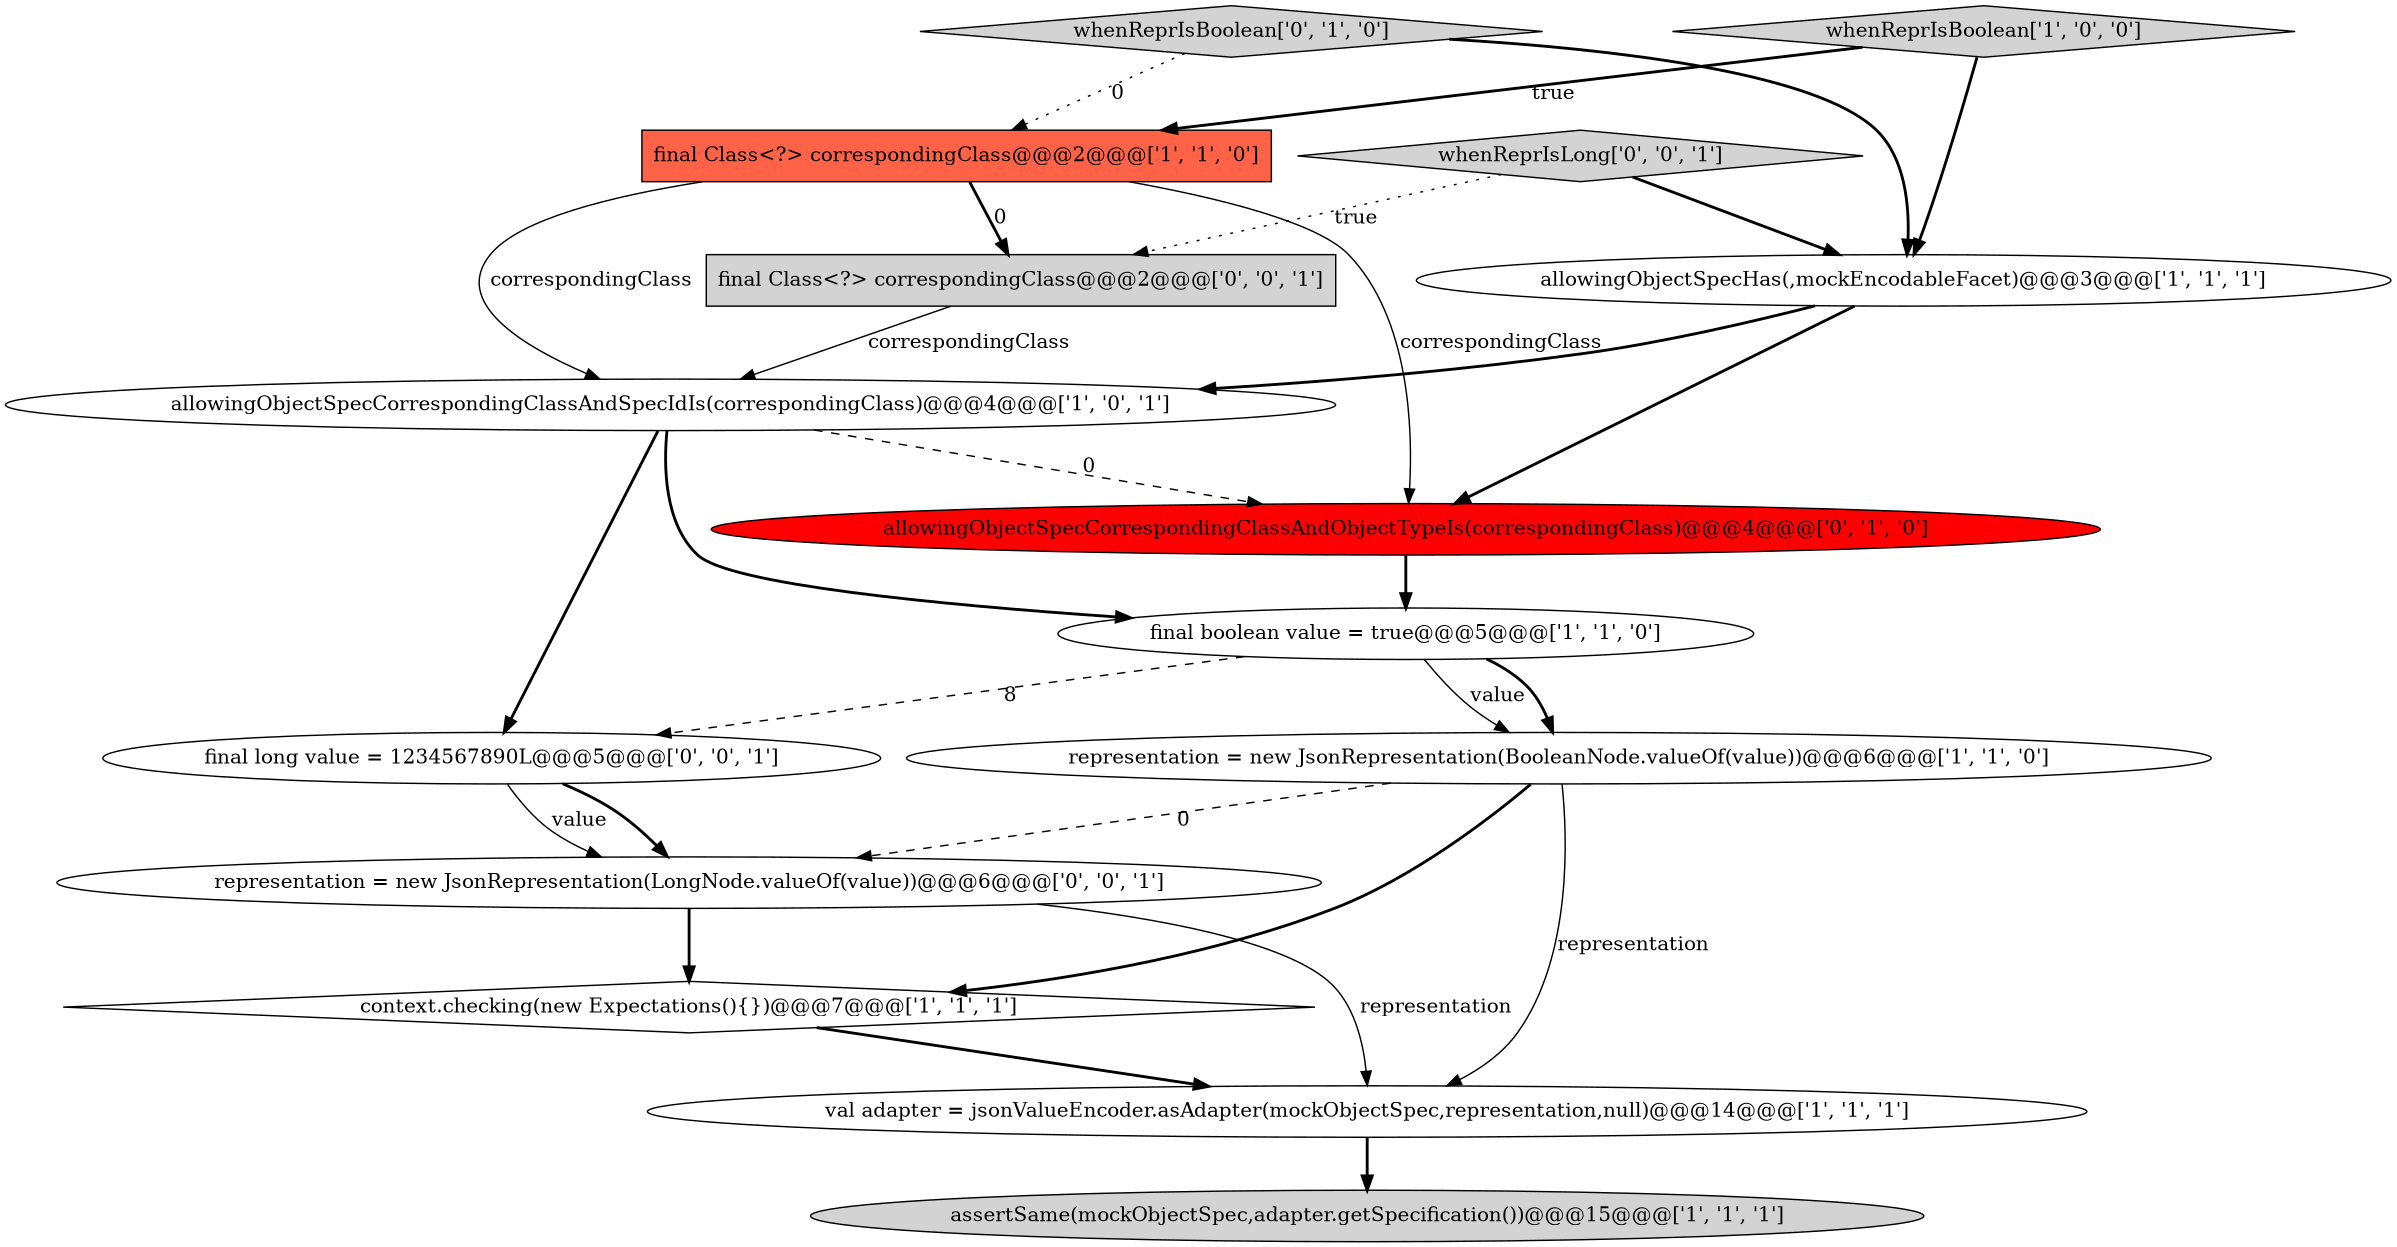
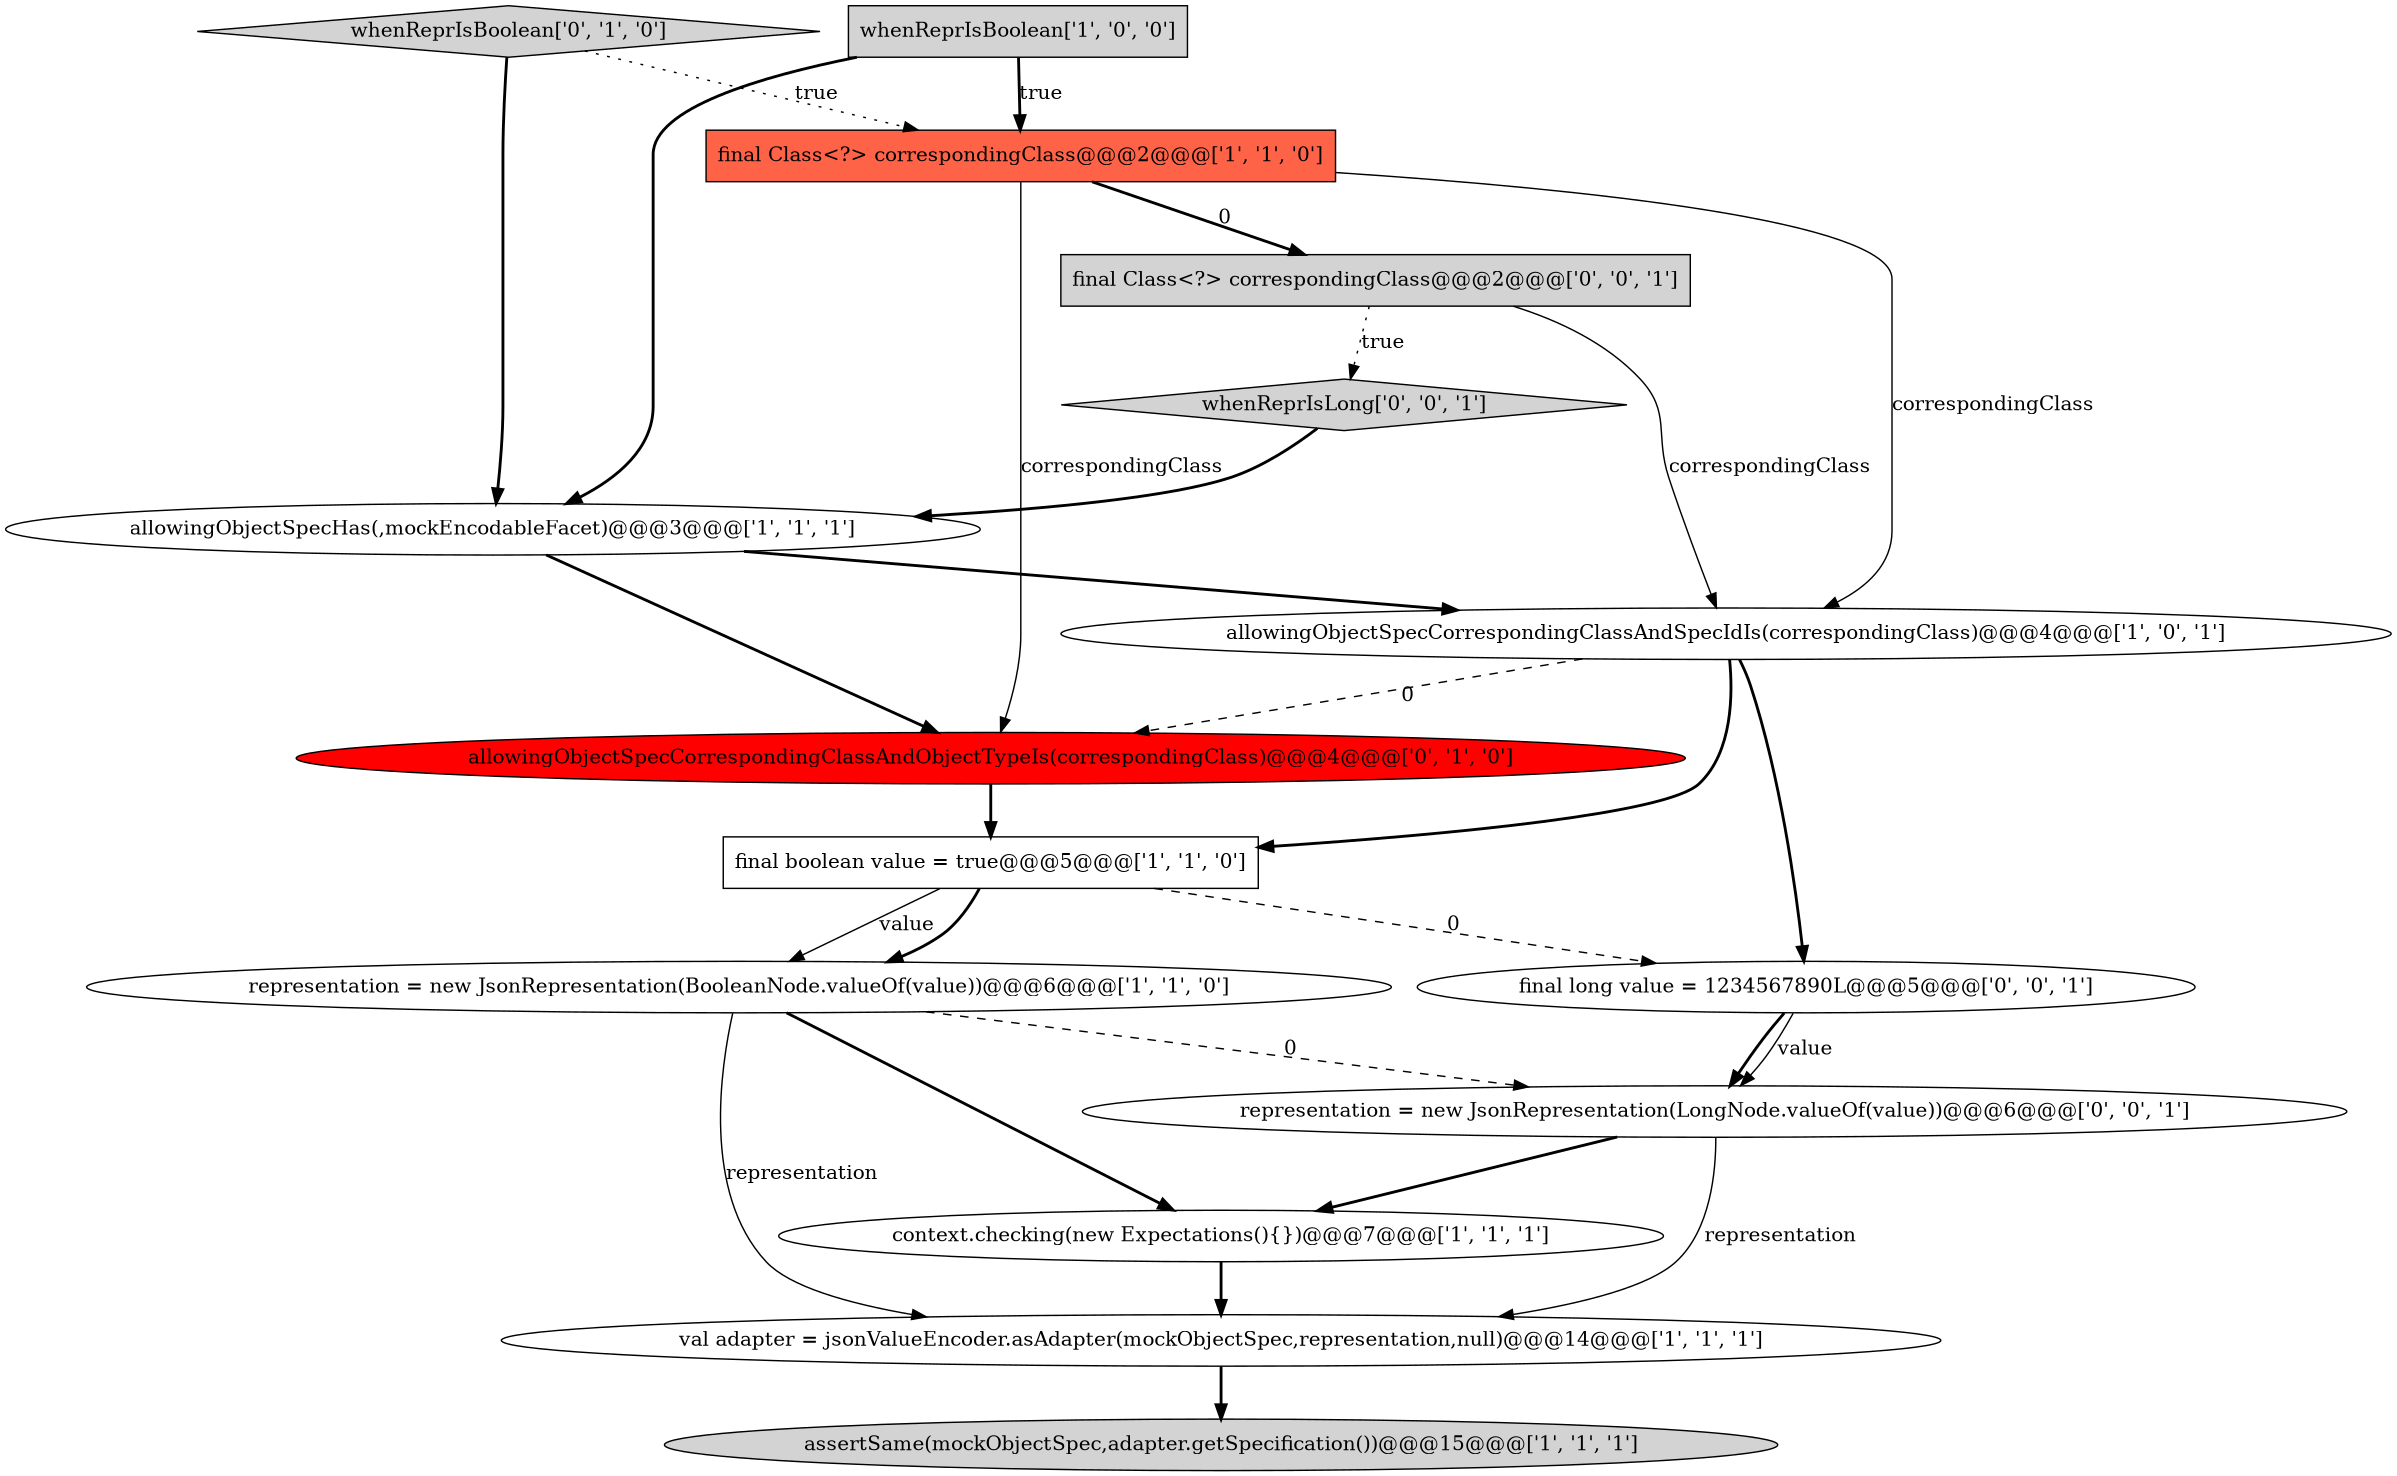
(1984, 31) -> (1018, 31)
(1118, 94) -> (817, 94)
(1325, 213) -> (1362, 336)
(1406, 634) -> (991, 863)
(1011, 696) -> (1454, 925)
(689, 1007) -> (1221, 1236)
